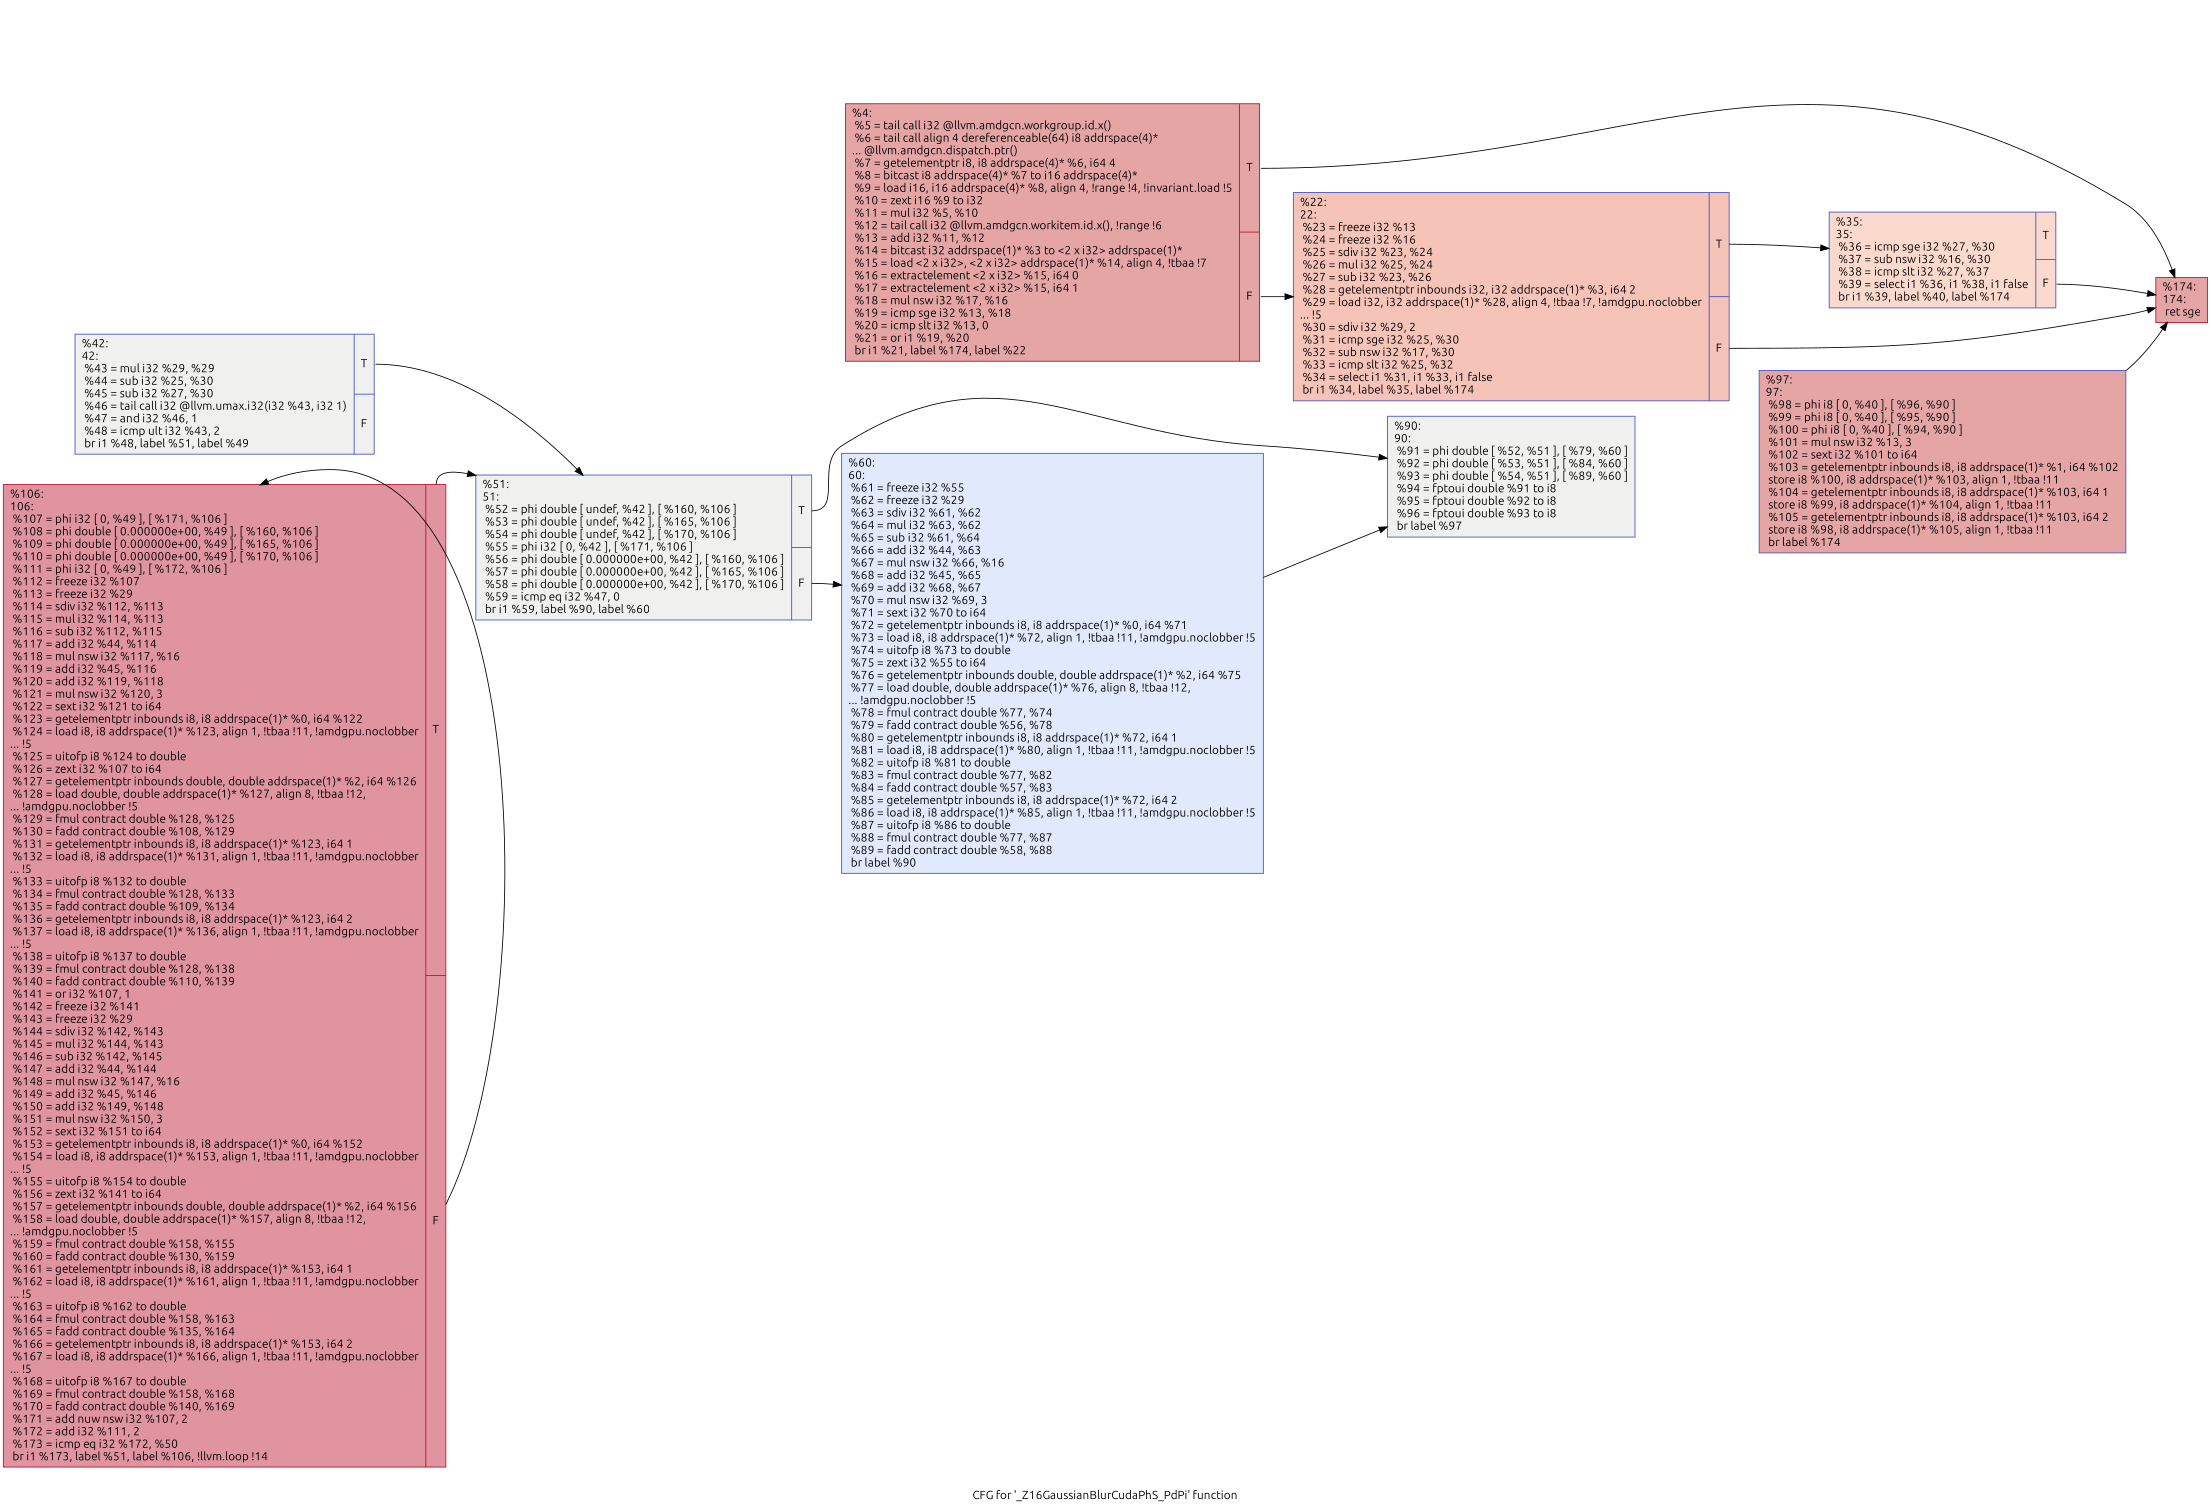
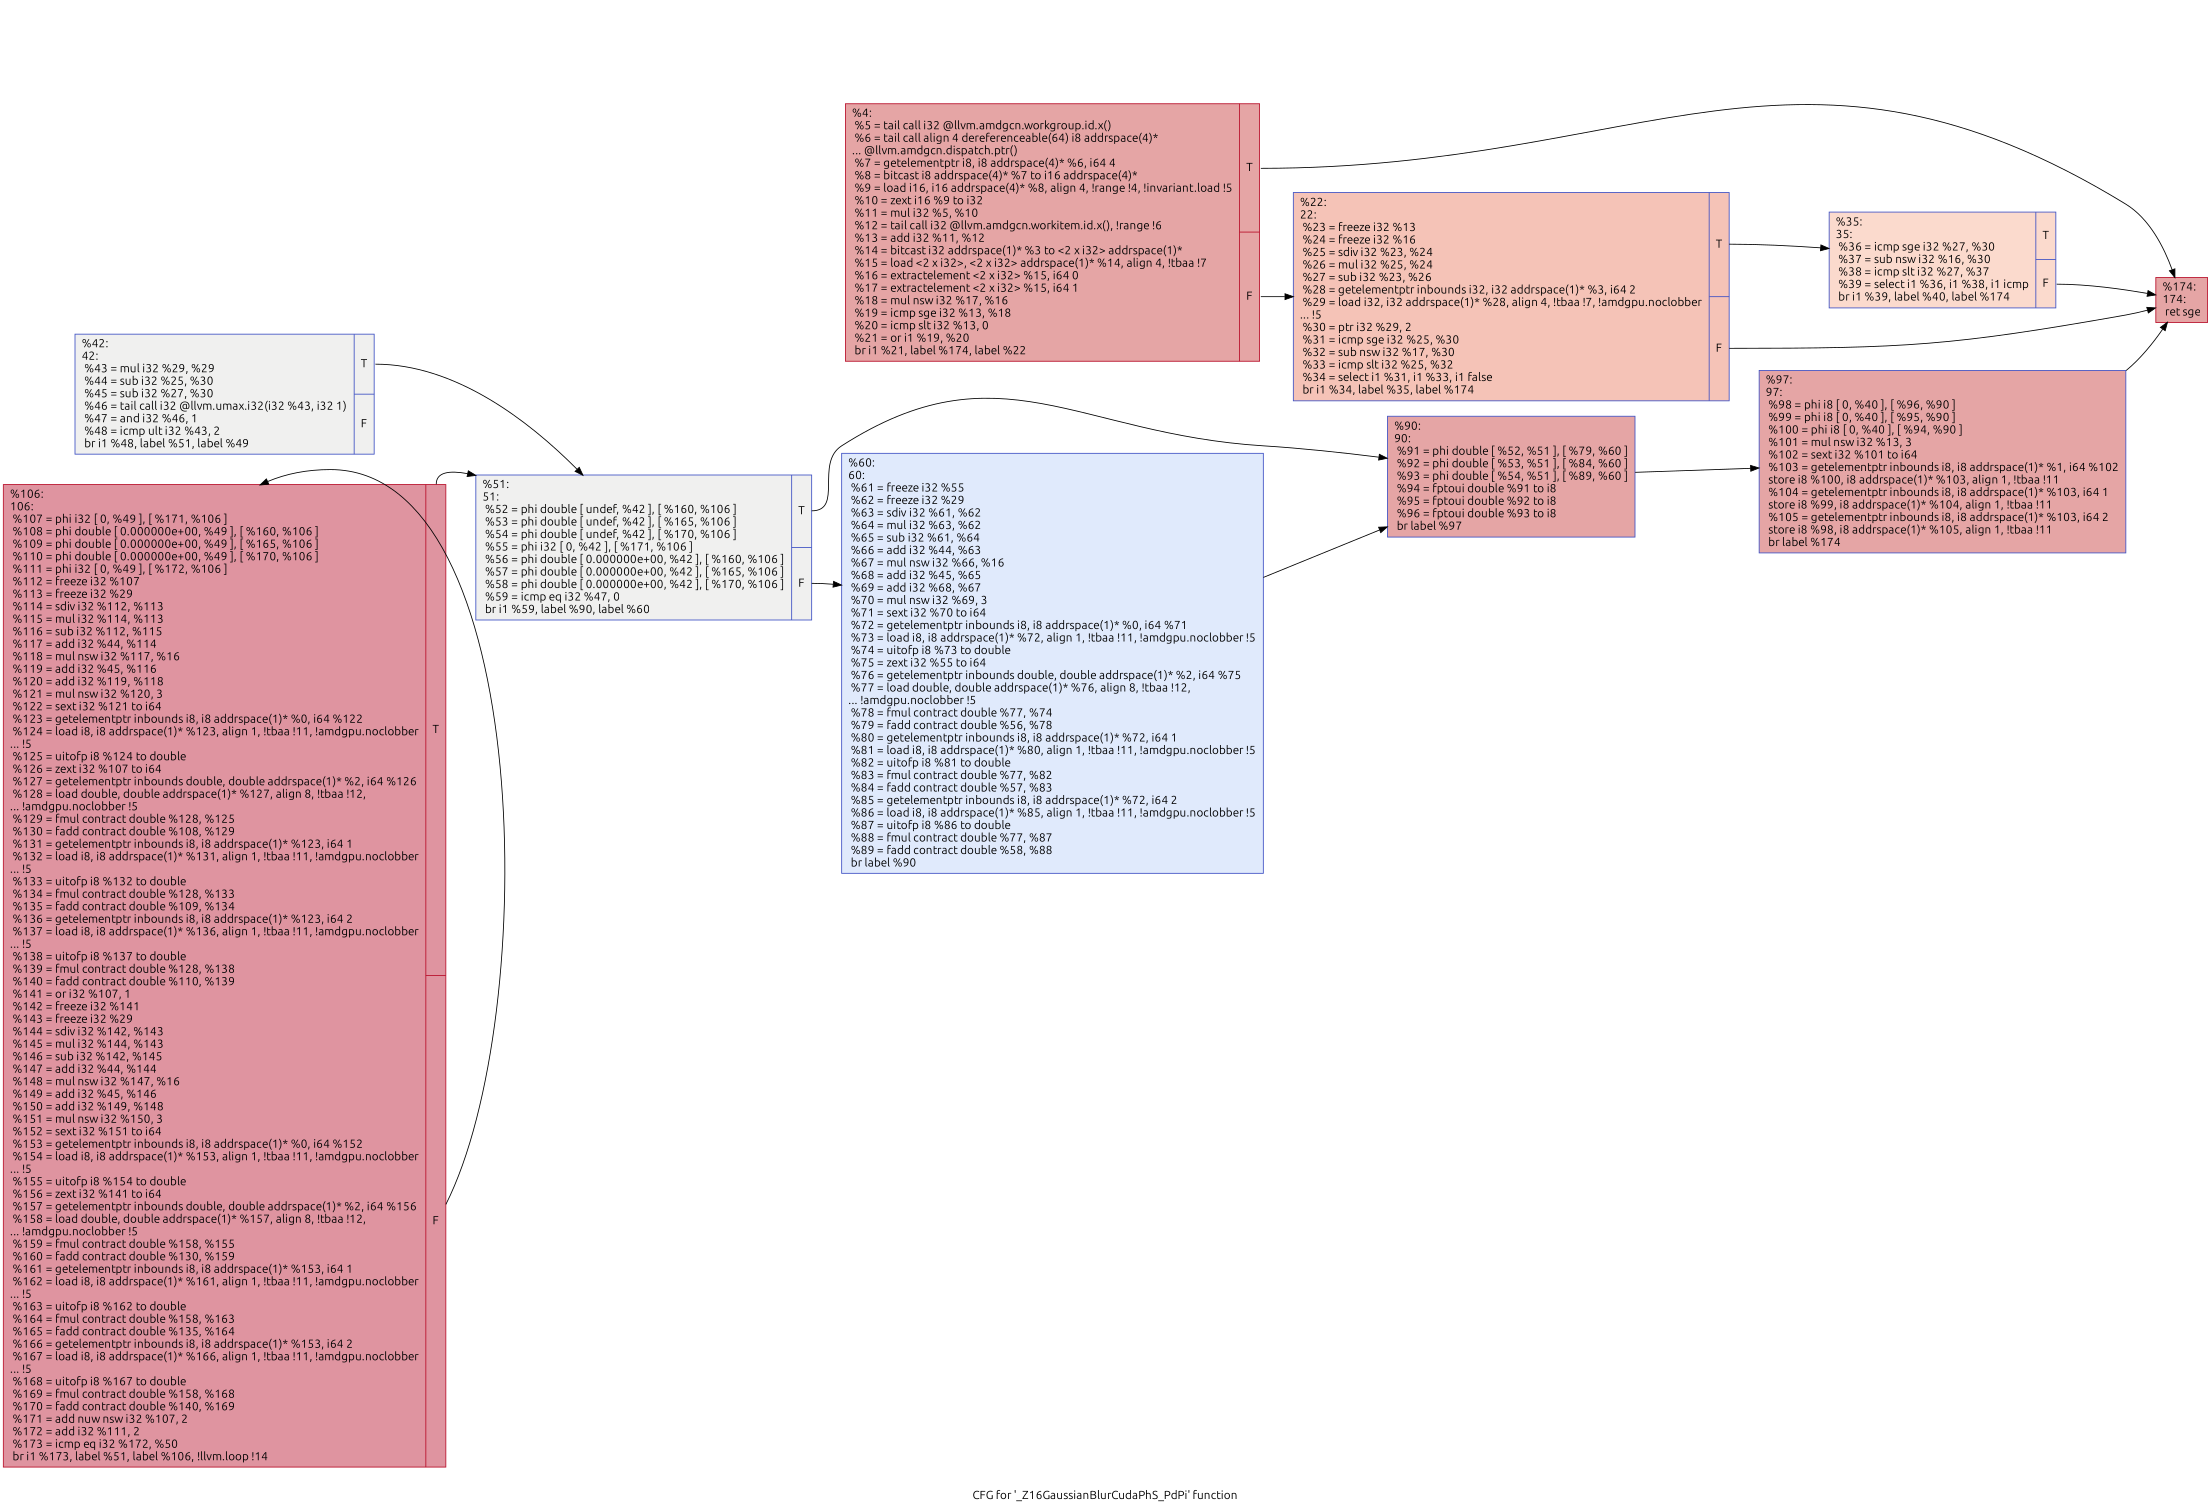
(1932, 285) -> (1932, 285)
(1358, 328) -> (1356, 328)
none -> (1693, 470)
(1511, 477) -> (1511, 477)
